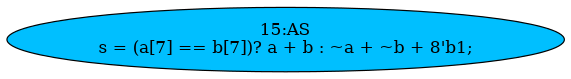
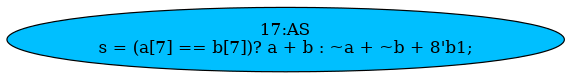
(286, 40) -> (286, 40)
